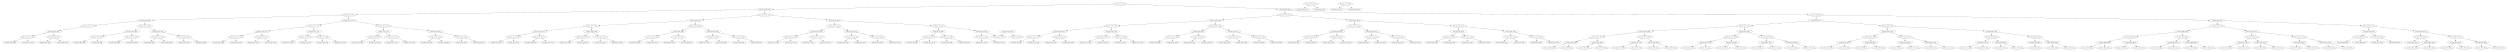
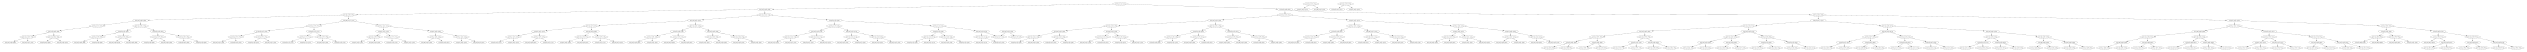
none -> (2052, 48)
